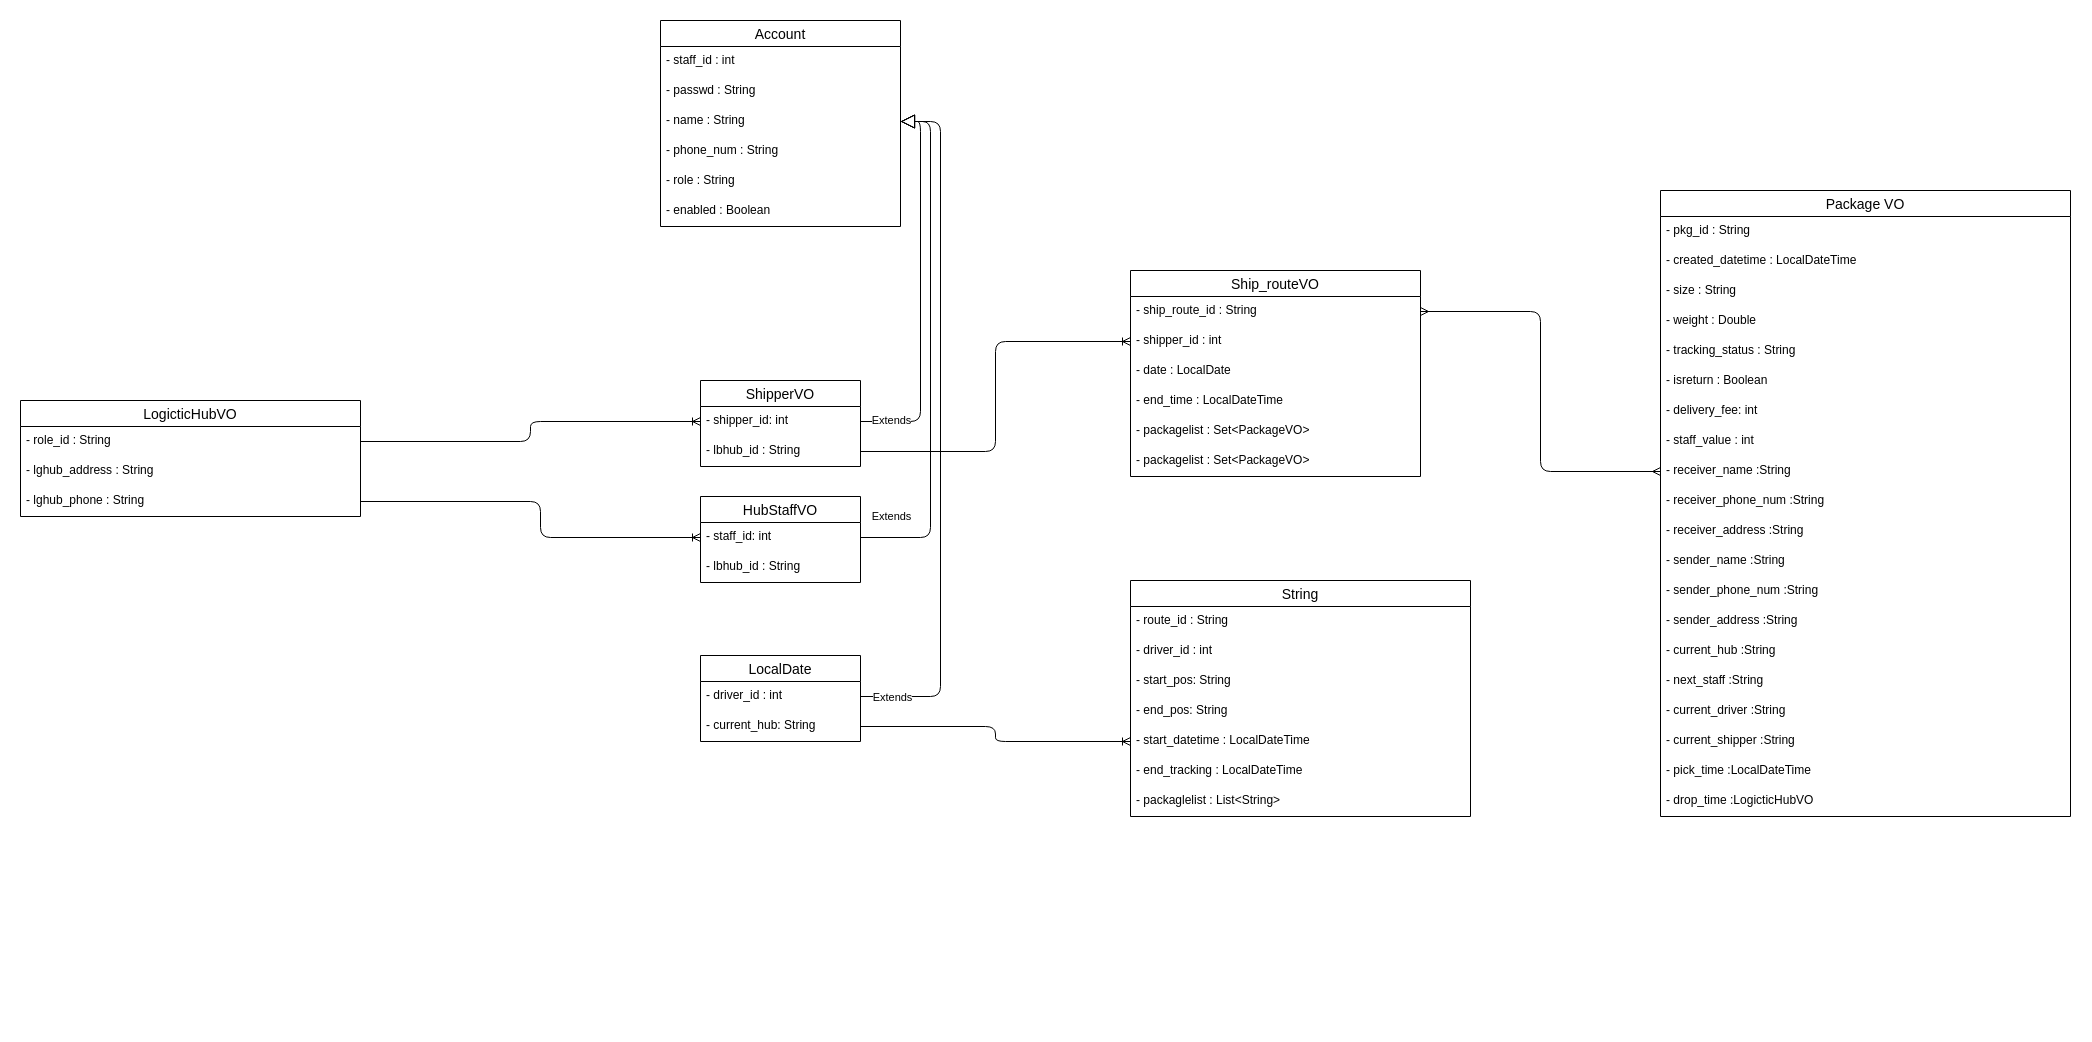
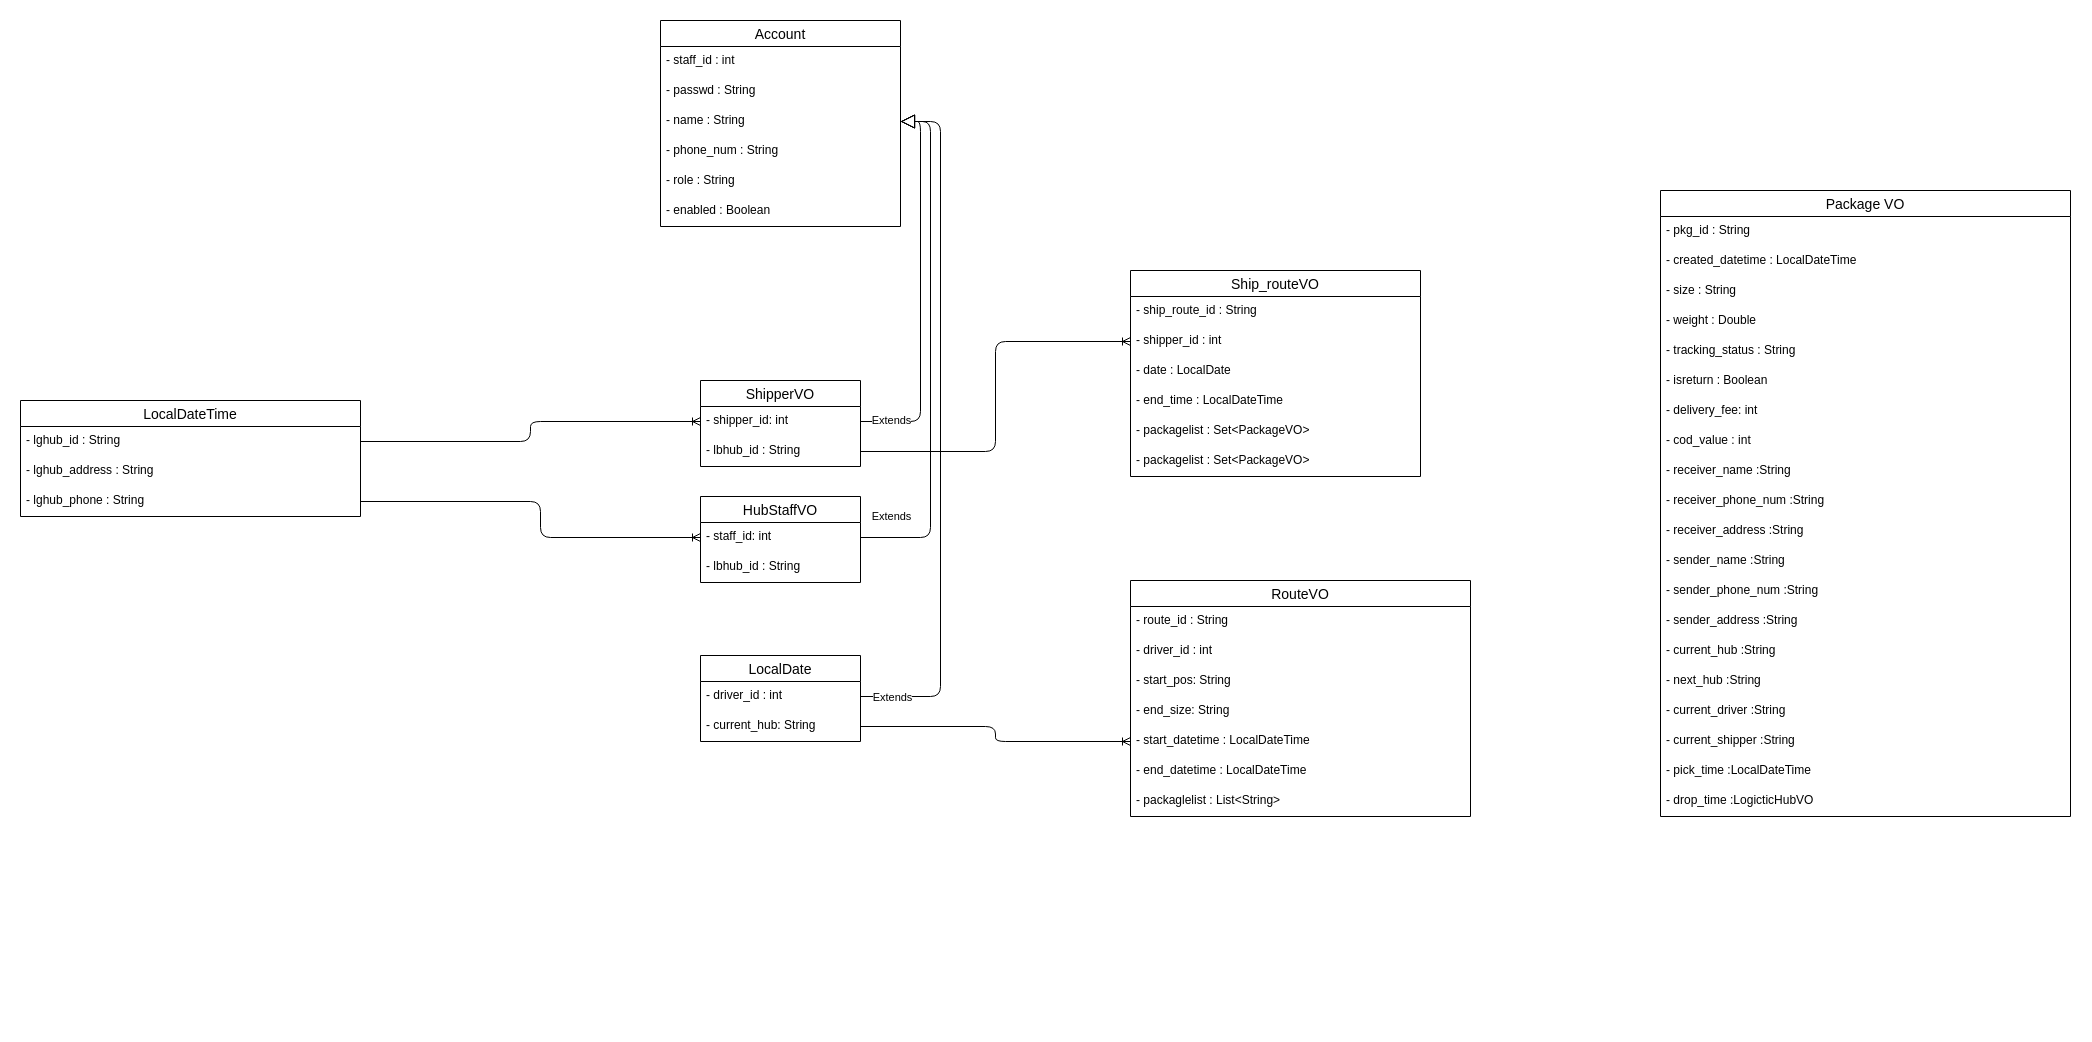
(1541, 391) -> none
(190, 414) -> (190, 414)
(77, 440) -> (80, 440)
(1722, 440) -> (1715, 440)
(1300, 594) -> (1300, 594)
(1727, 680) -> (1720, 680)
(1187, 710) -> (1189, 710)
(1227, 770) -> (1227, 770)
